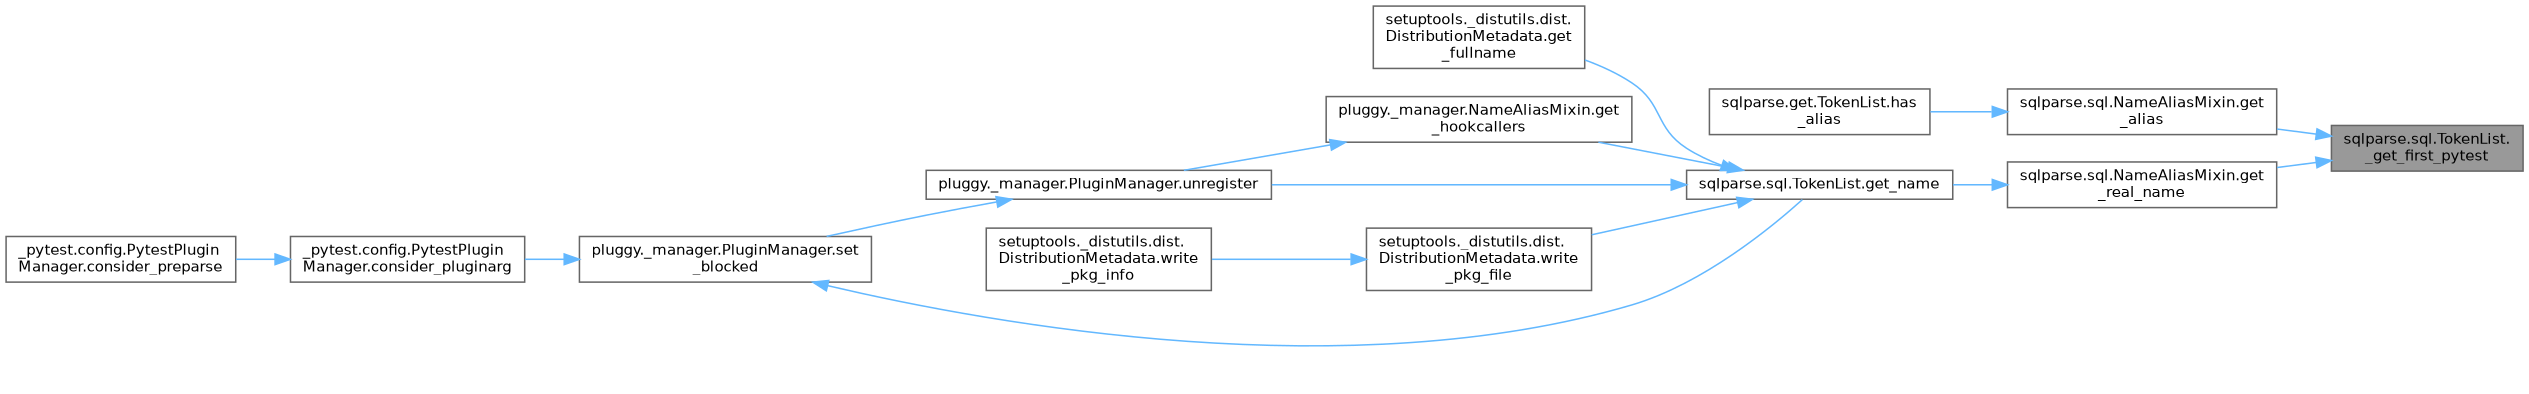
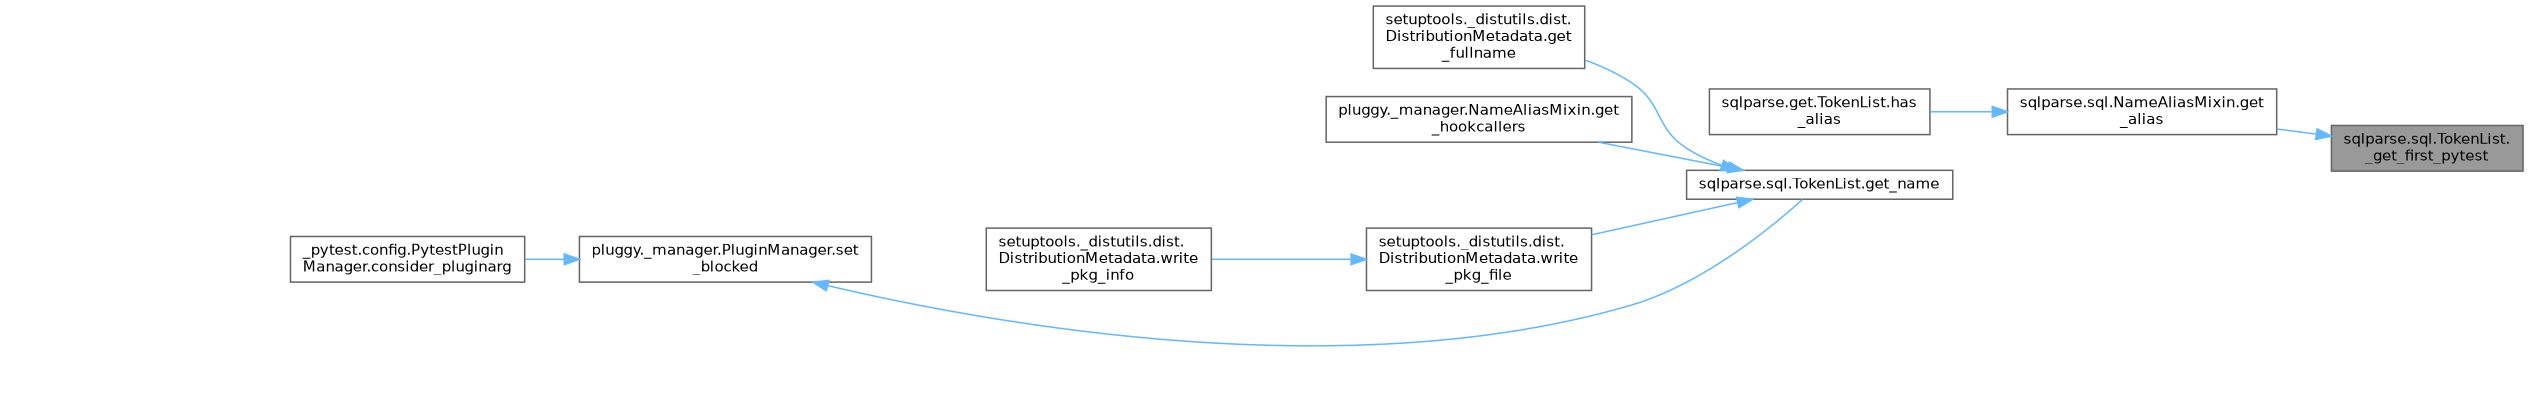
(1099, 185) -> none
(2142, 185) -> none
(121, 259) -> none
